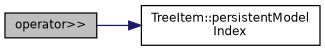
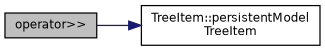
(231, 25) -> (231, 25)
